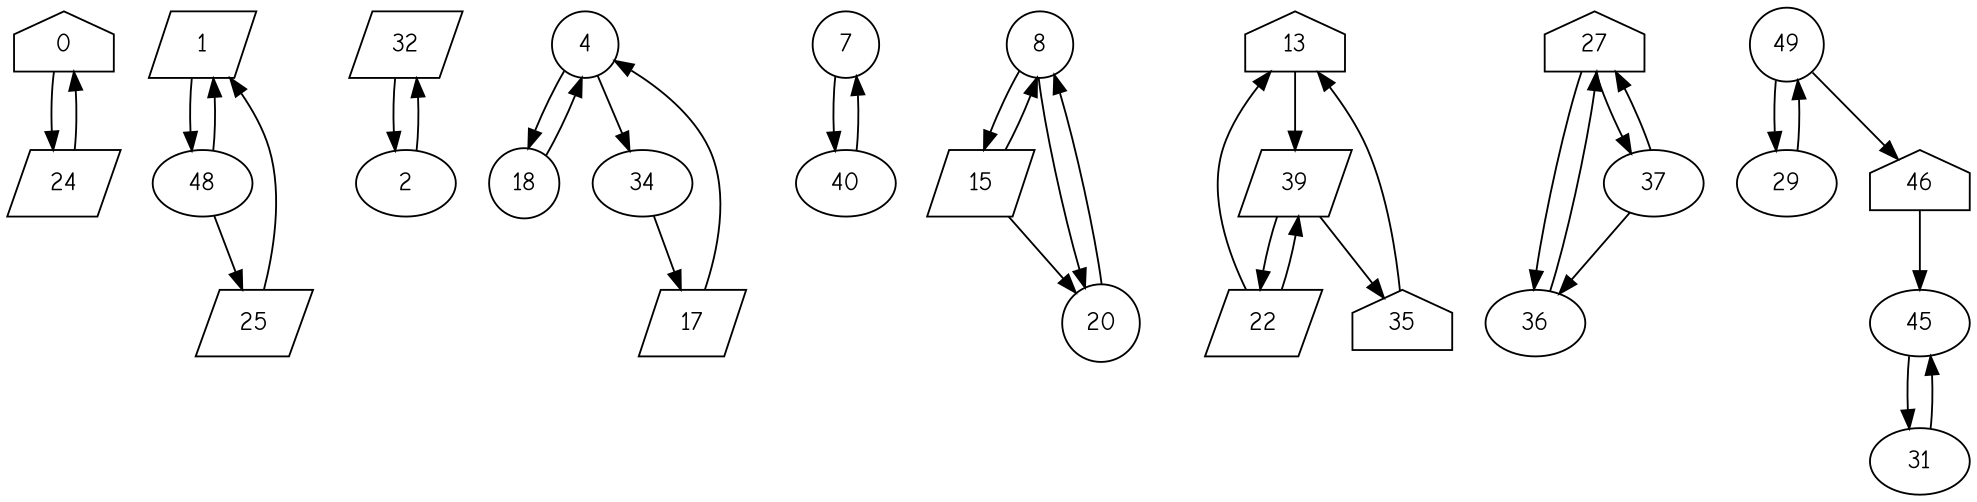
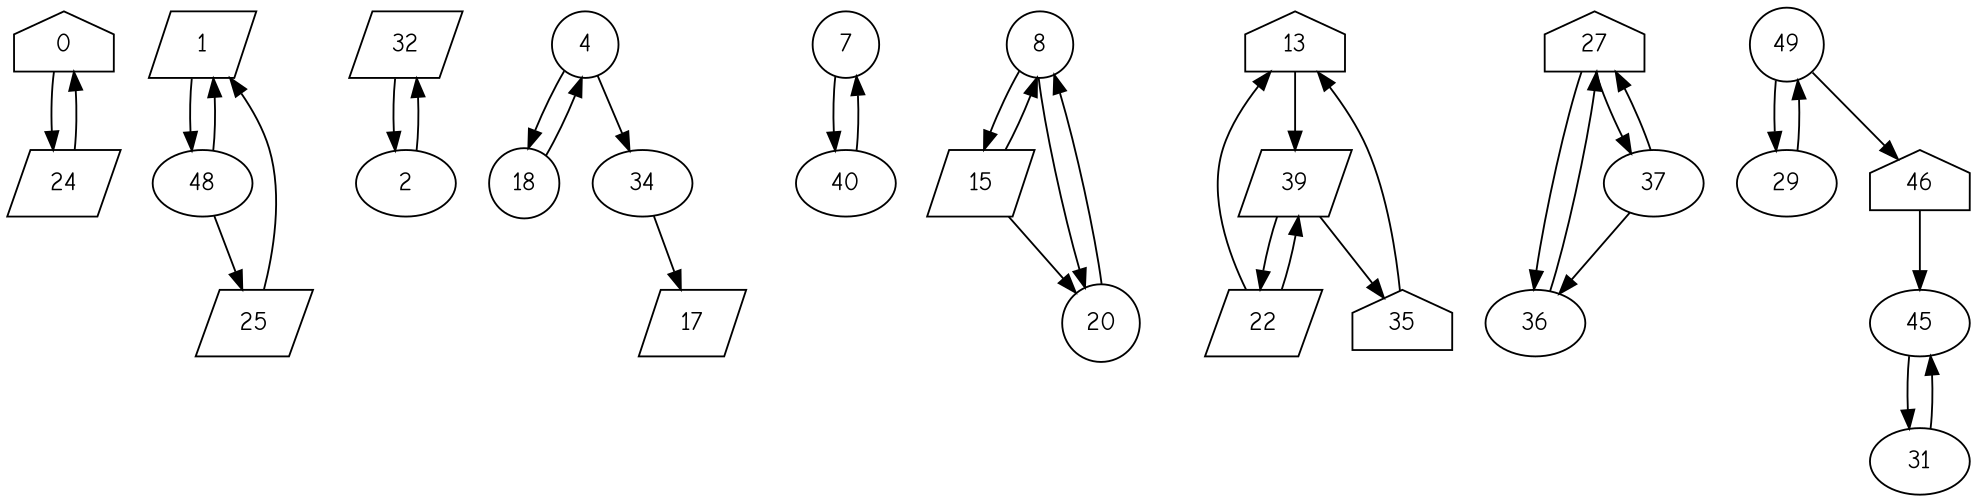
(715, 164) -> none
